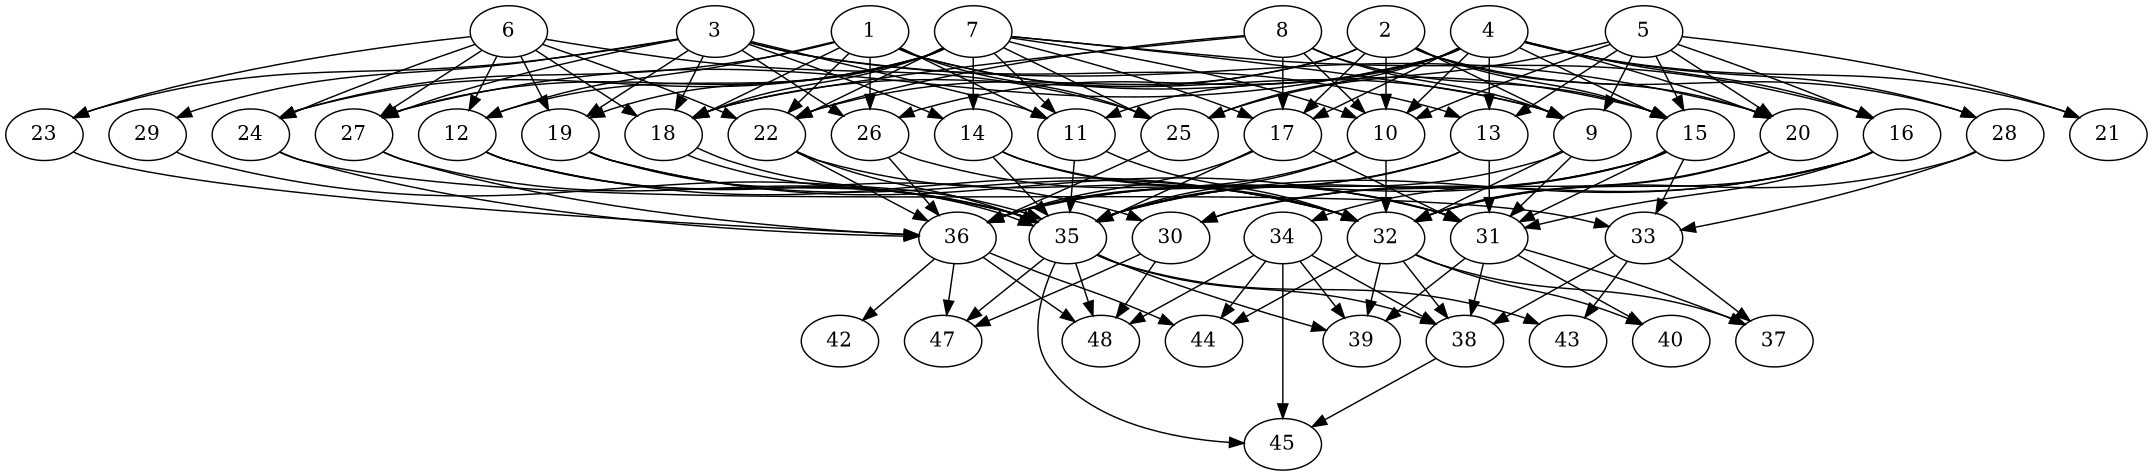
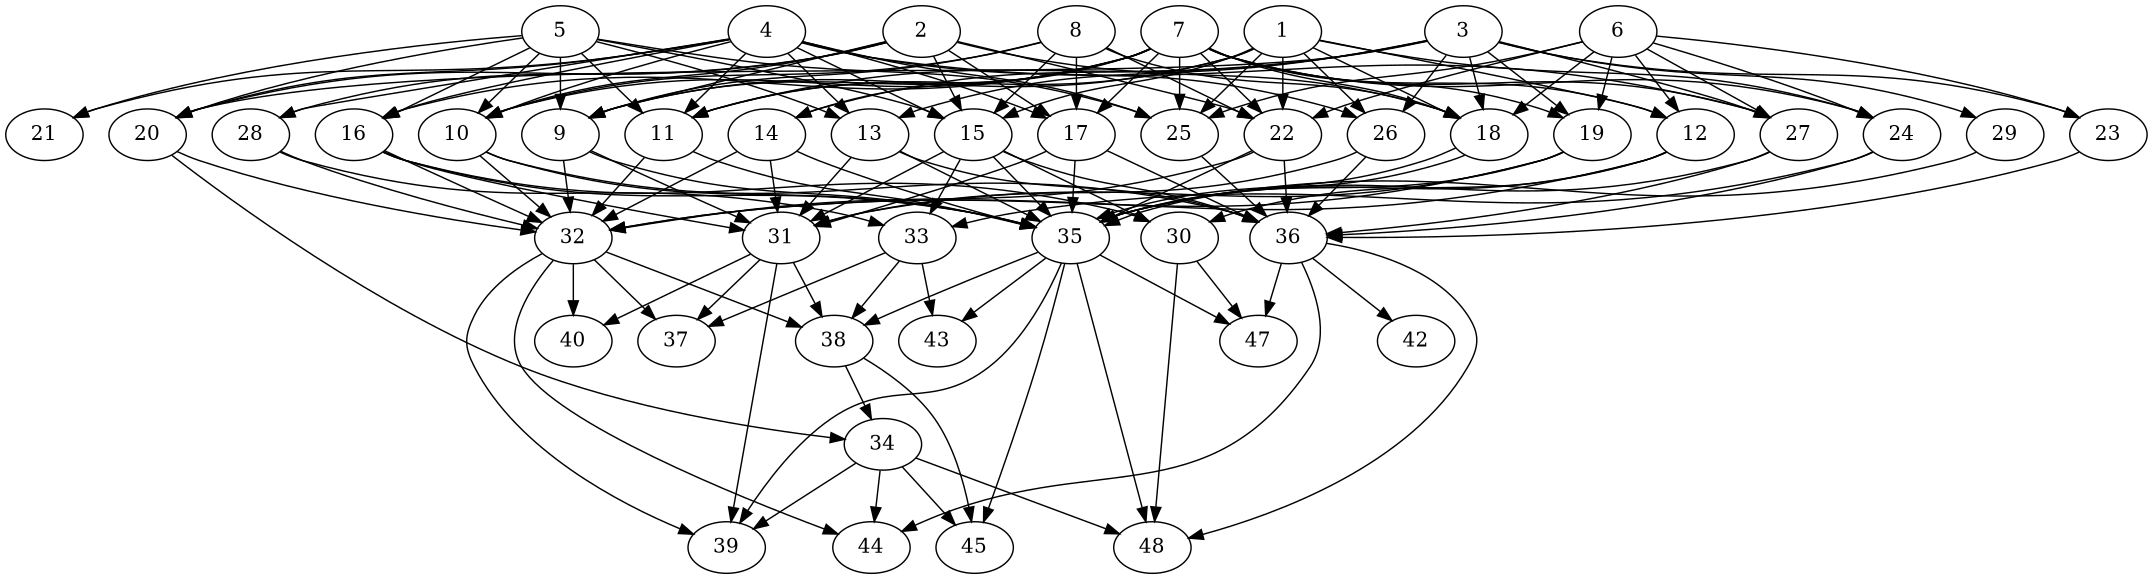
none -> (607, 78)
(1359, 281) -> (855, 386)
